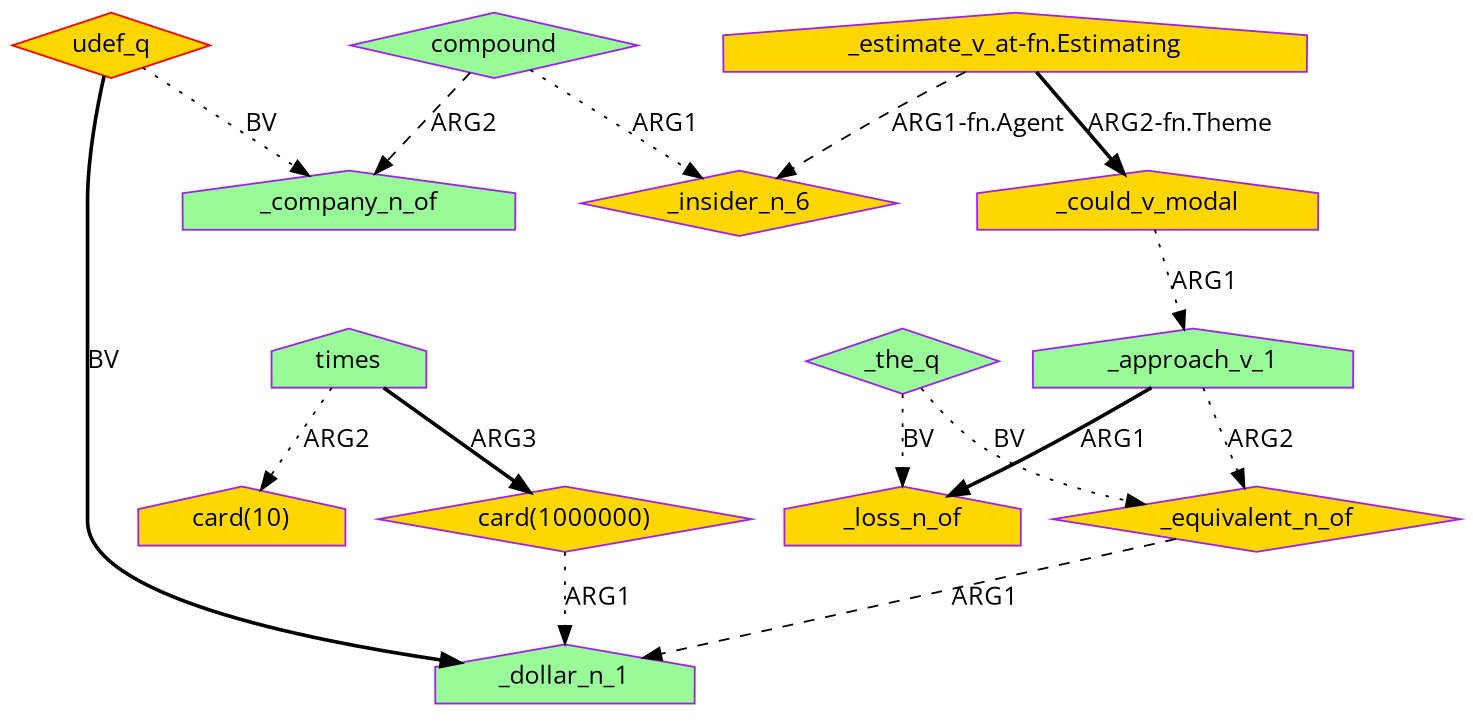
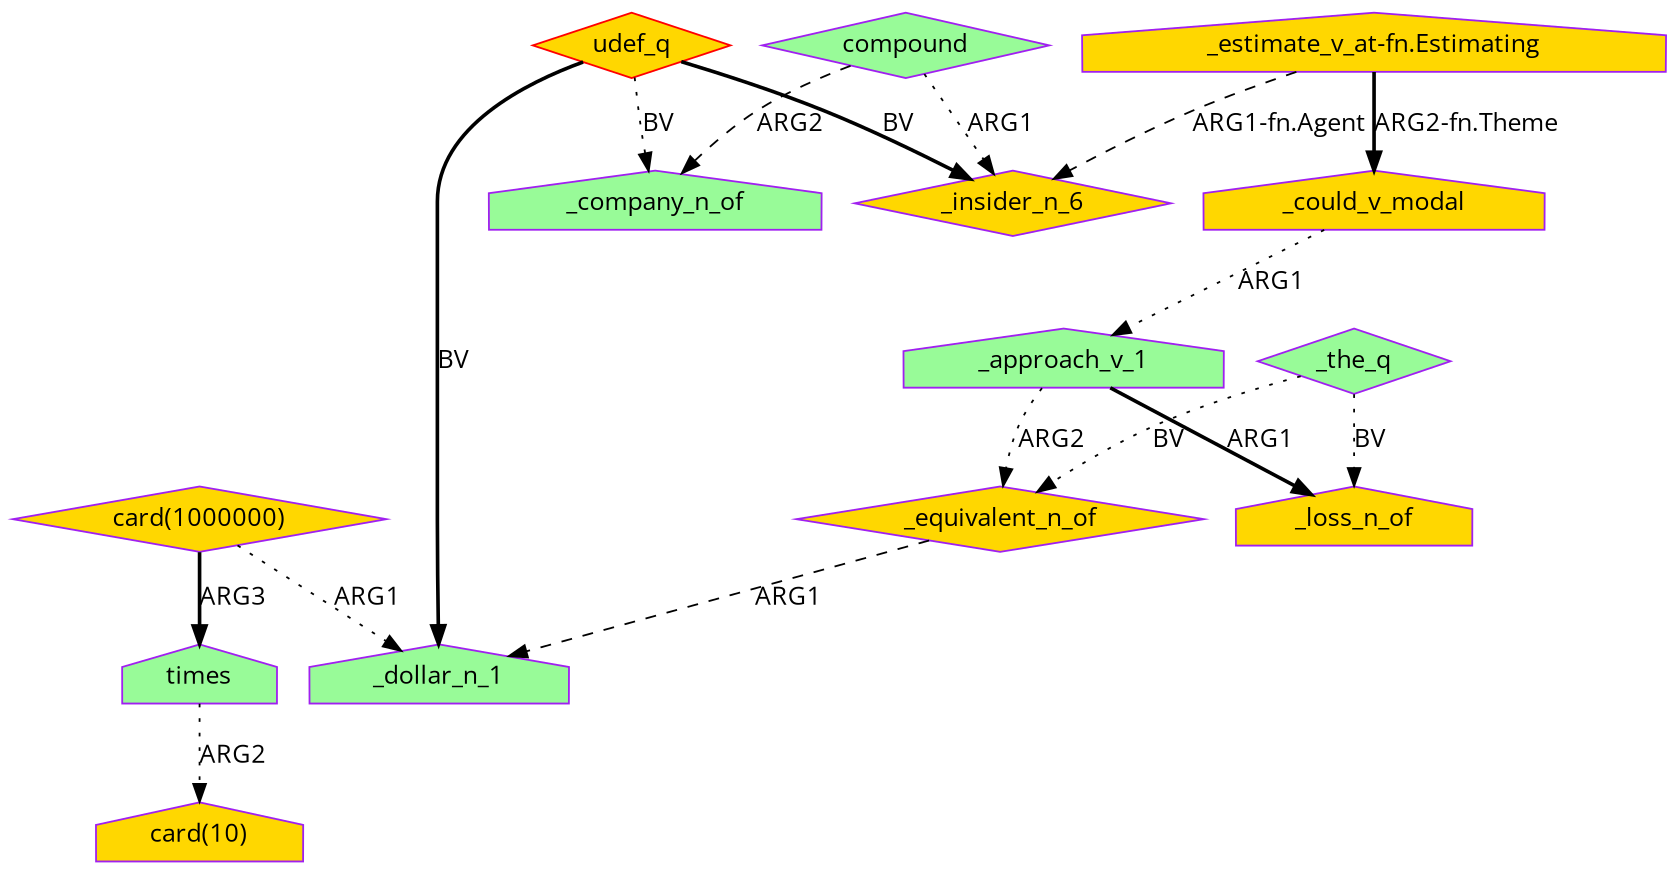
none -> (820, 109)
(449, 435) -> (200, 589)
